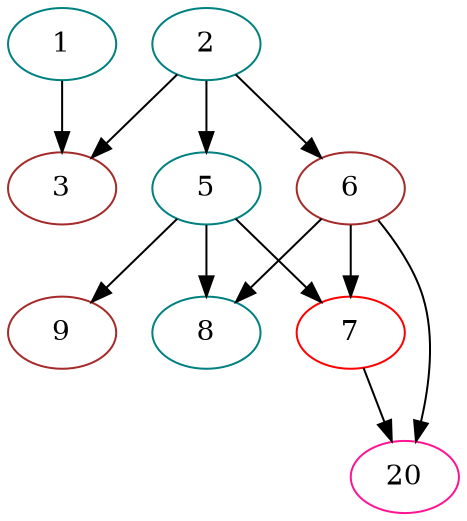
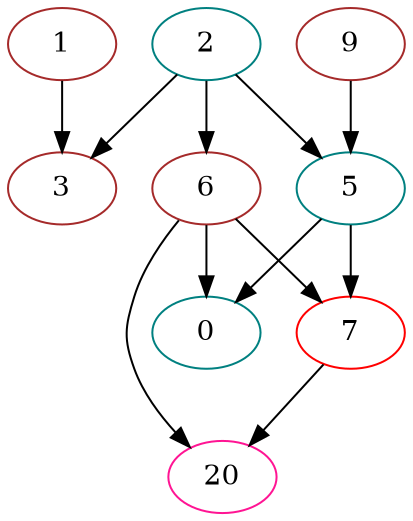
(62, 44) -> (62, 44)
(142, 253) -> (351, 106)
(206, 333) -> (206, 333)
